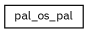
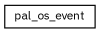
(44, 17) -> (50, 17)
